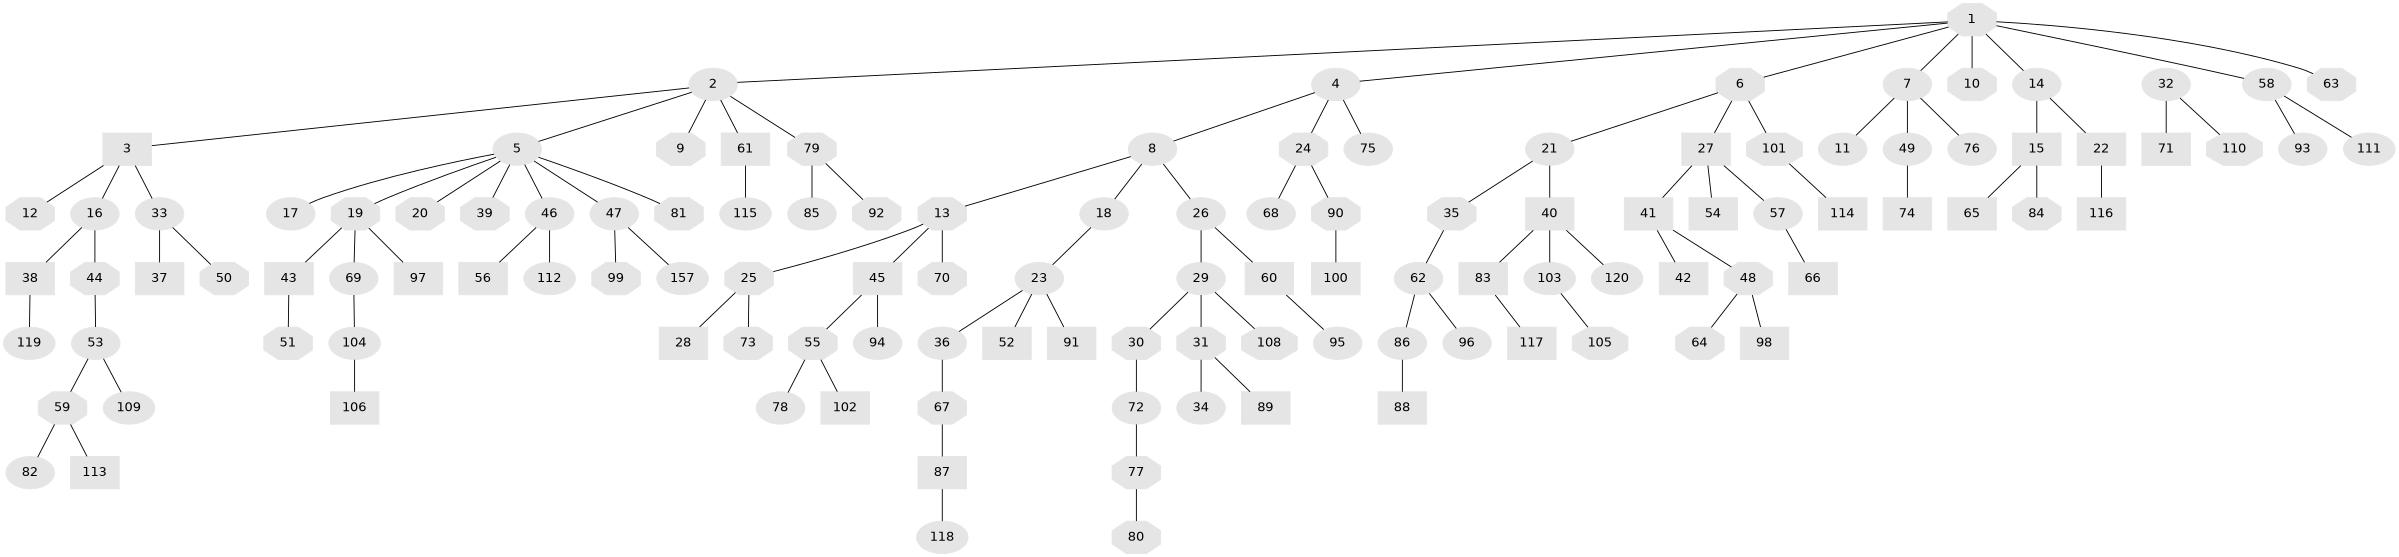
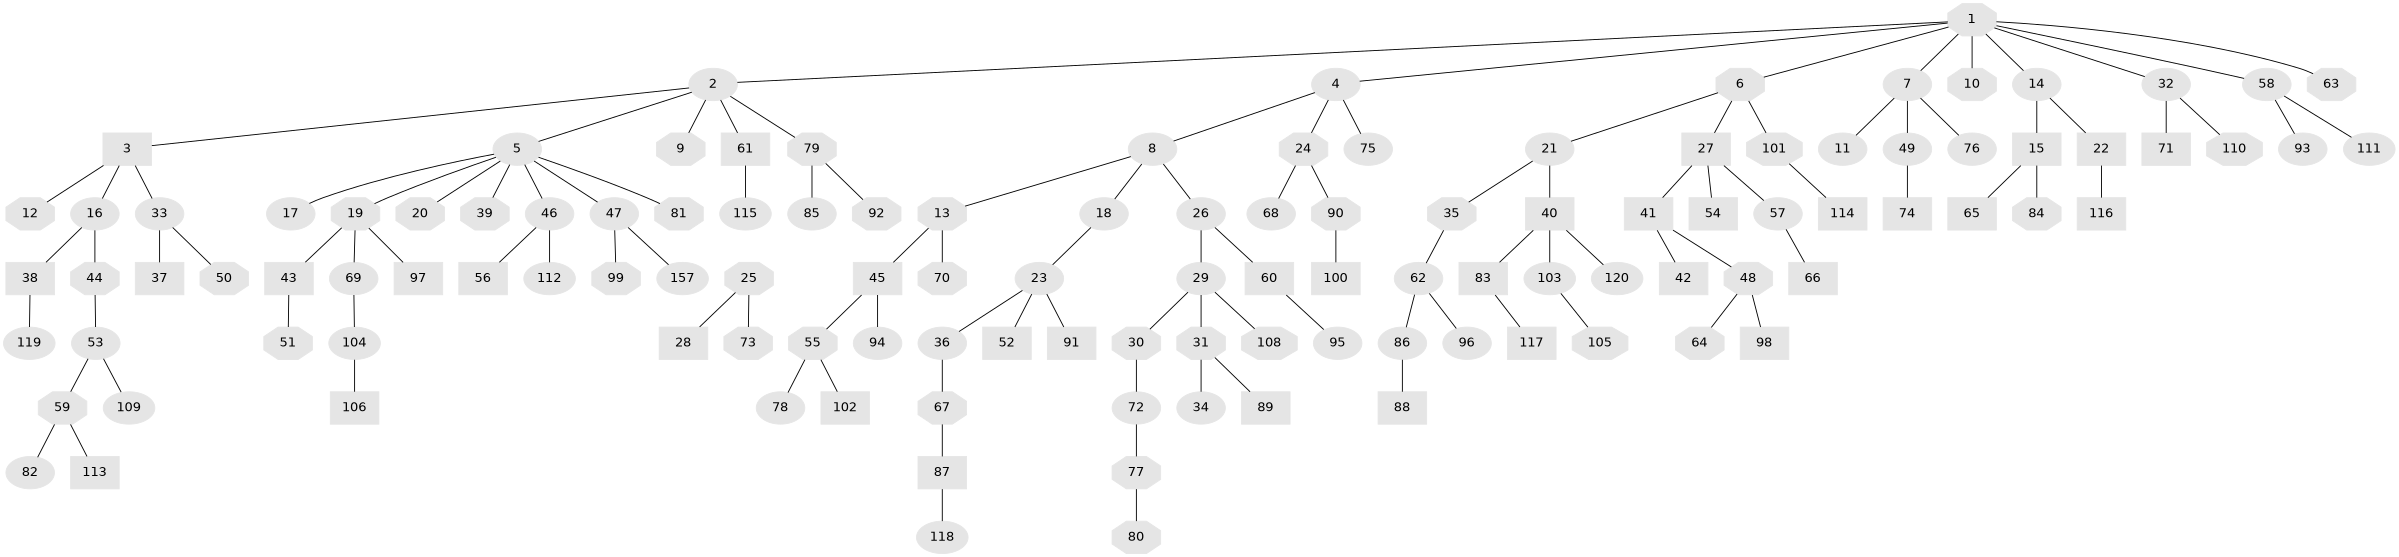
none -> (2070, 52)
(849, 250) -> none
